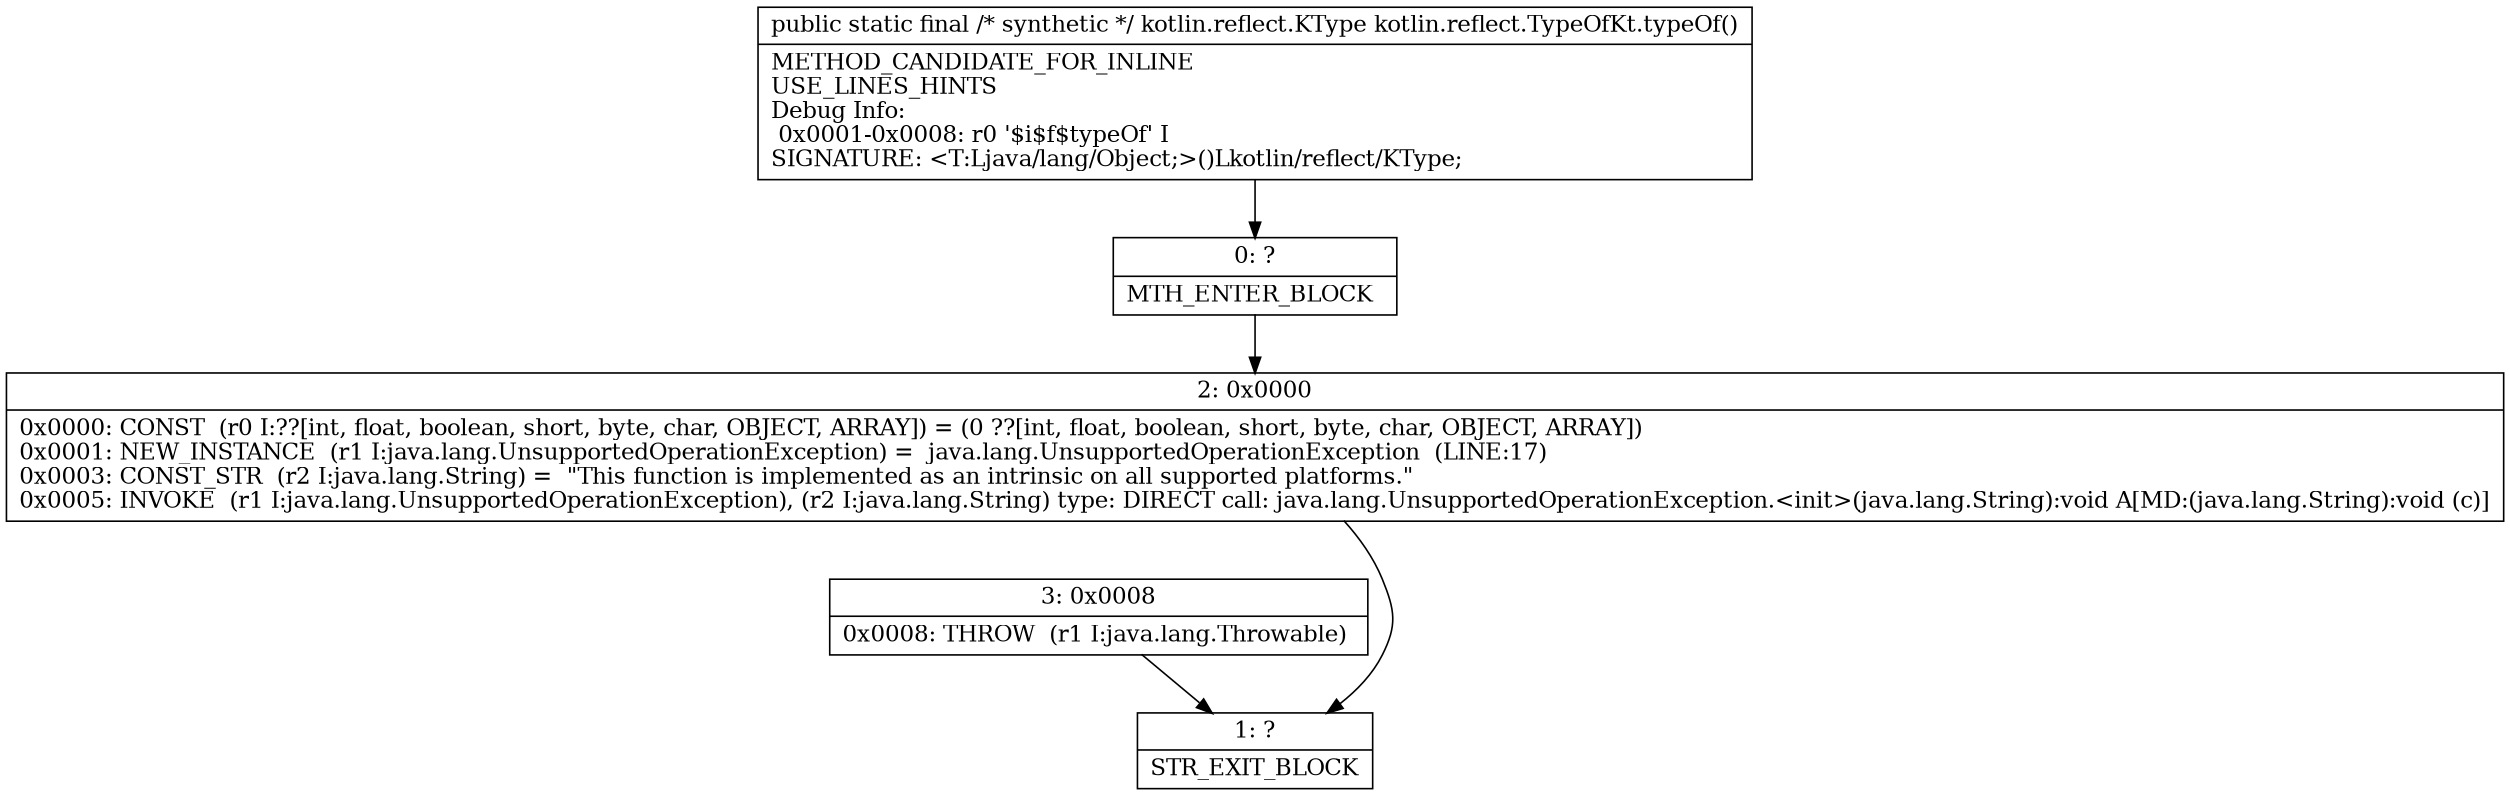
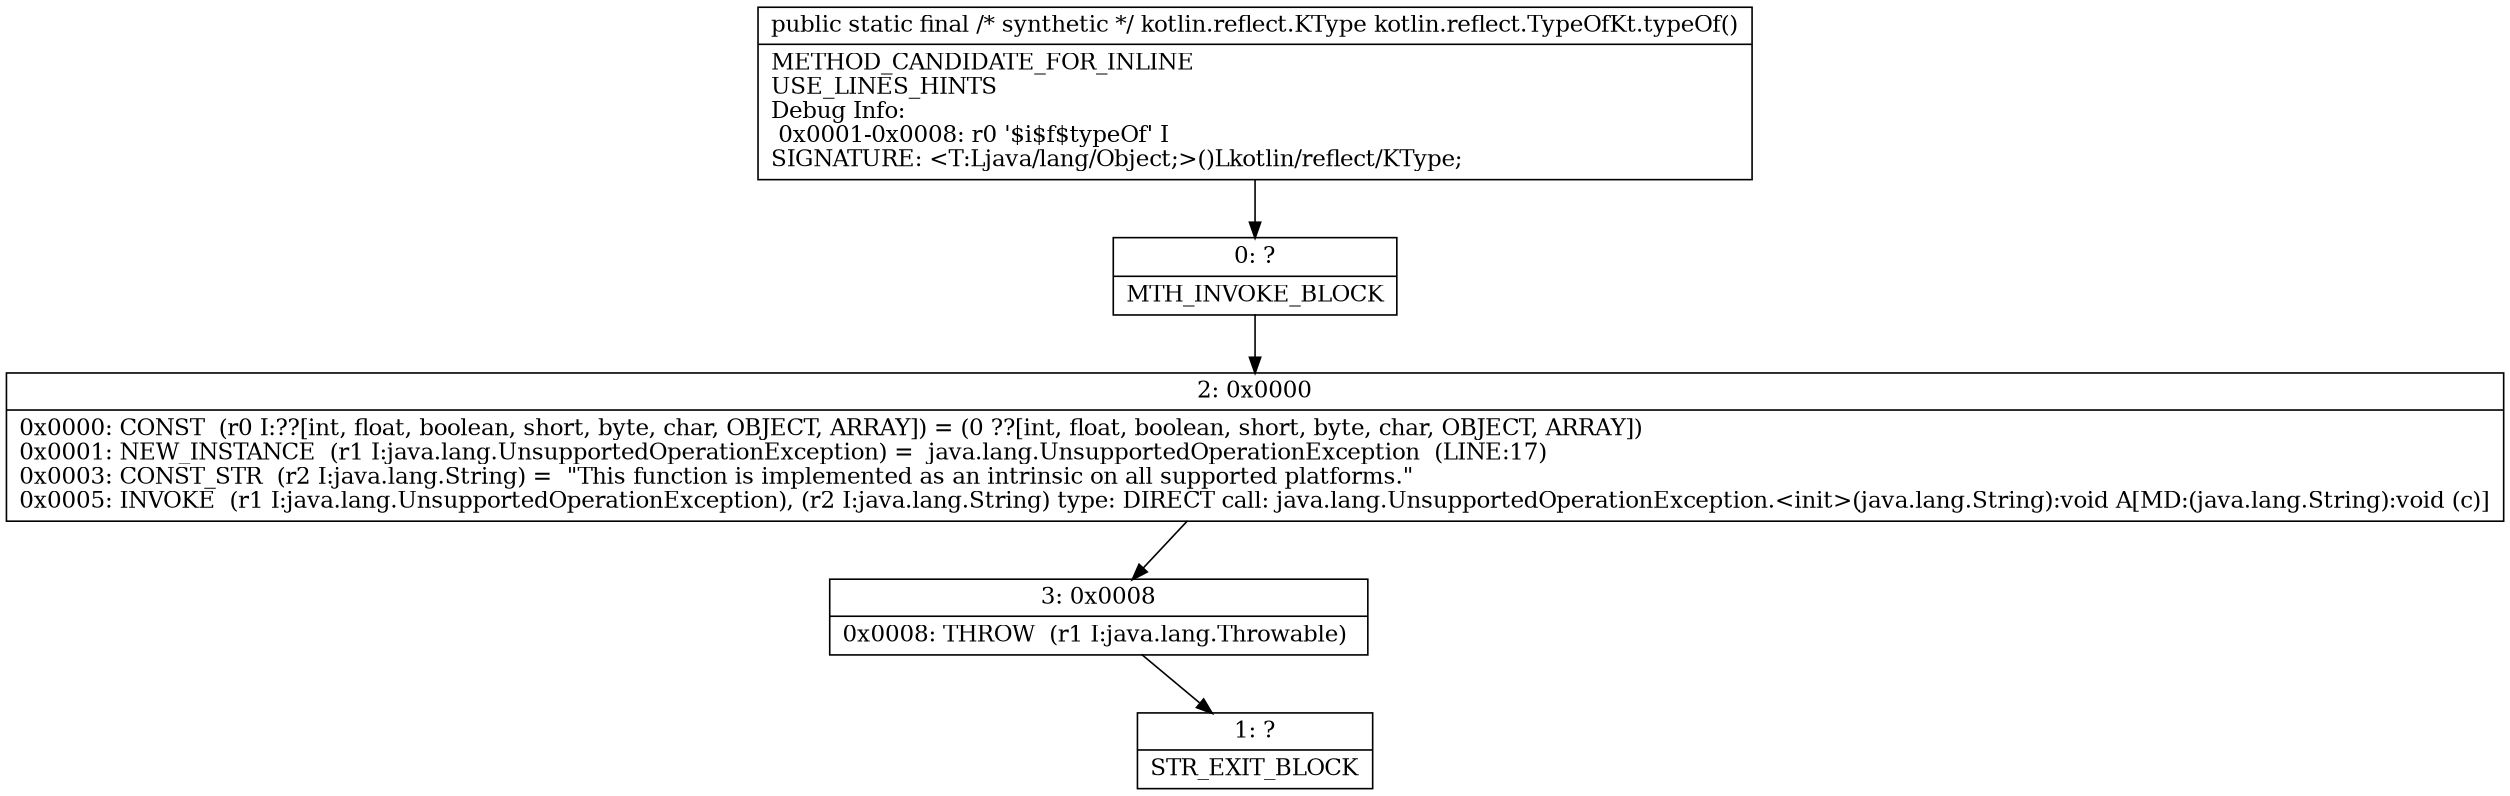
(1250, 295) -> (1255, 295)
(1392, 614) -> (1165, 544)
